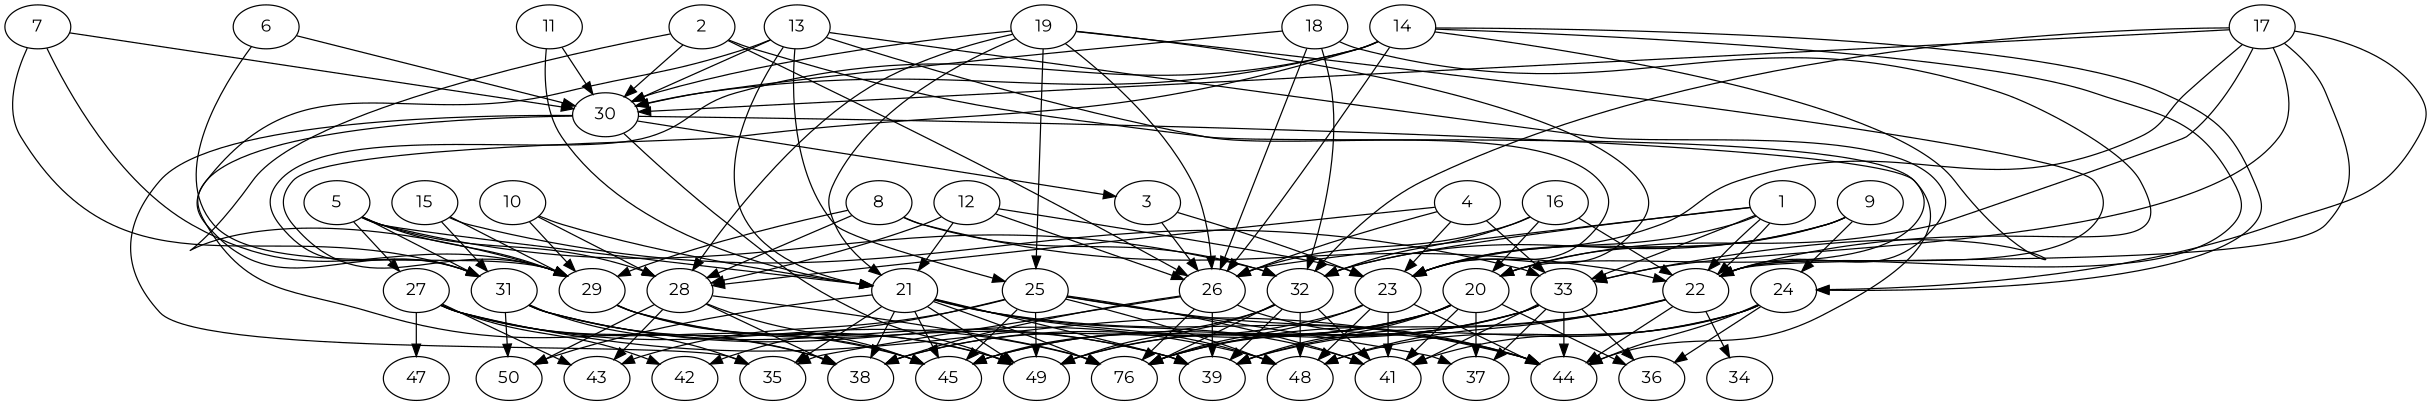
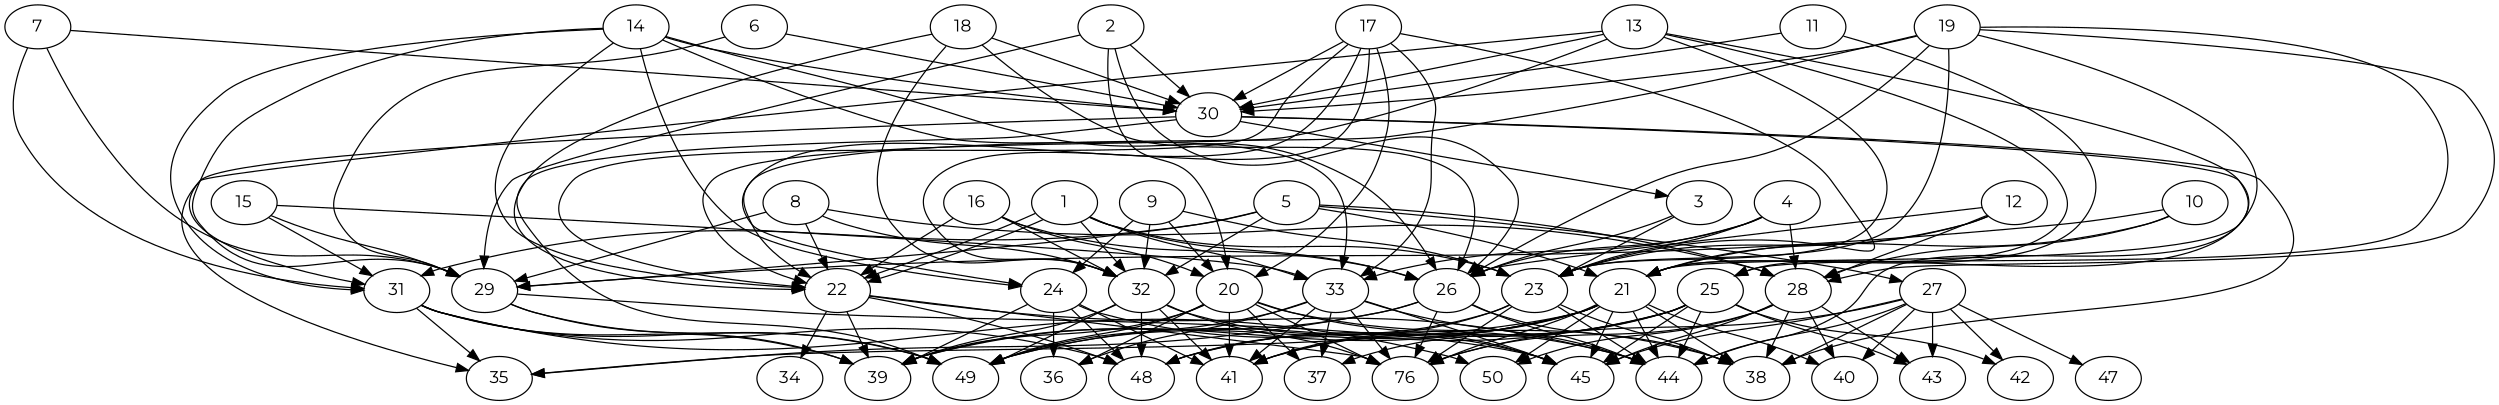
none -> (1845, 378)
